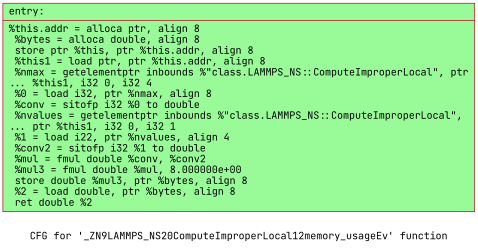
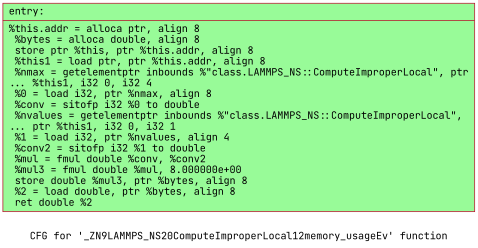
(119, 137) -> (119, 137)
